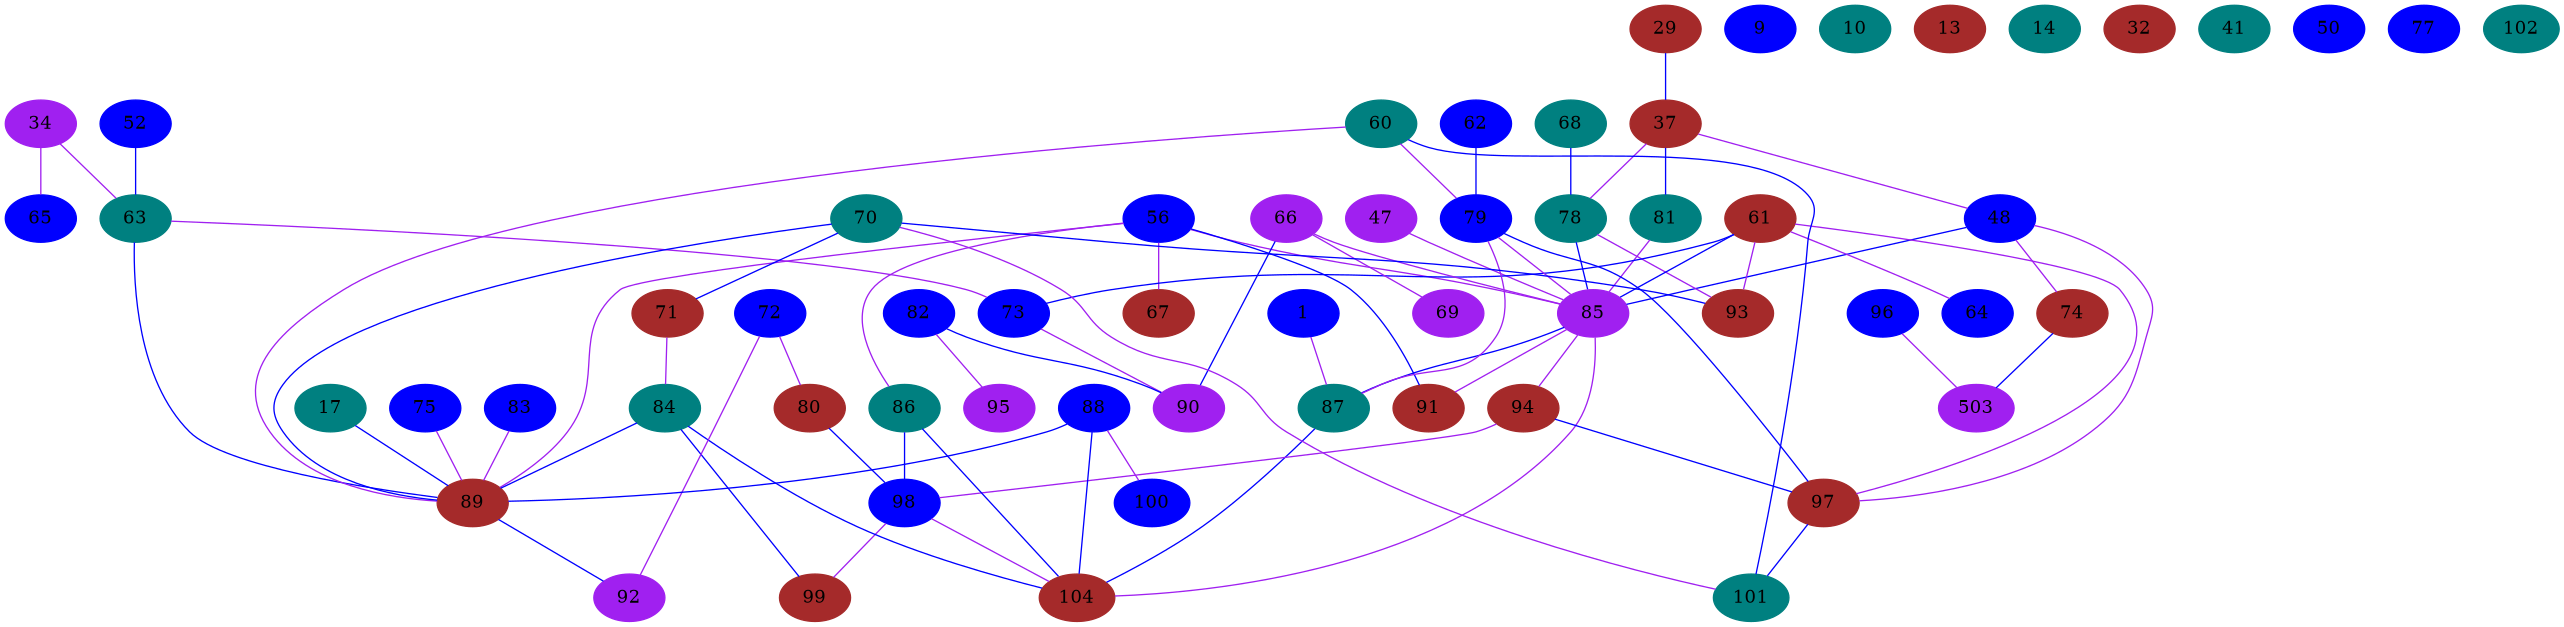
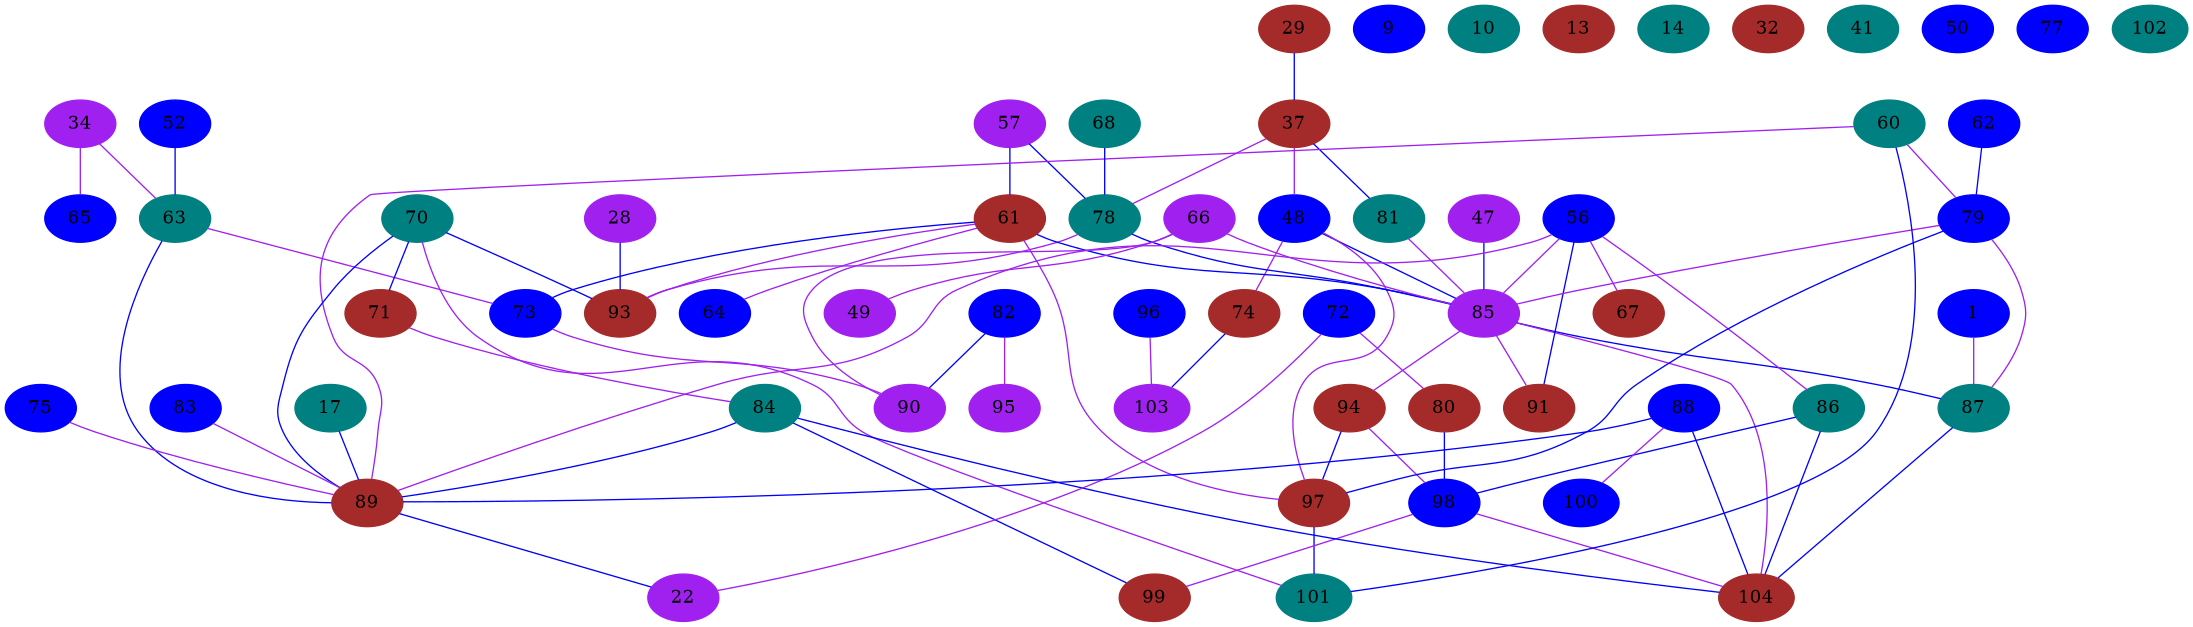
none -> (1010, 124)
none -> (620, 219)
(1467, 259) -> (1484, 266)
(1238, 313) -> (919, 256)
(1448, 313) -> (860, 313)
(1976, 408) -> (1152, 408)
(629, 598) -> (683, 598)
